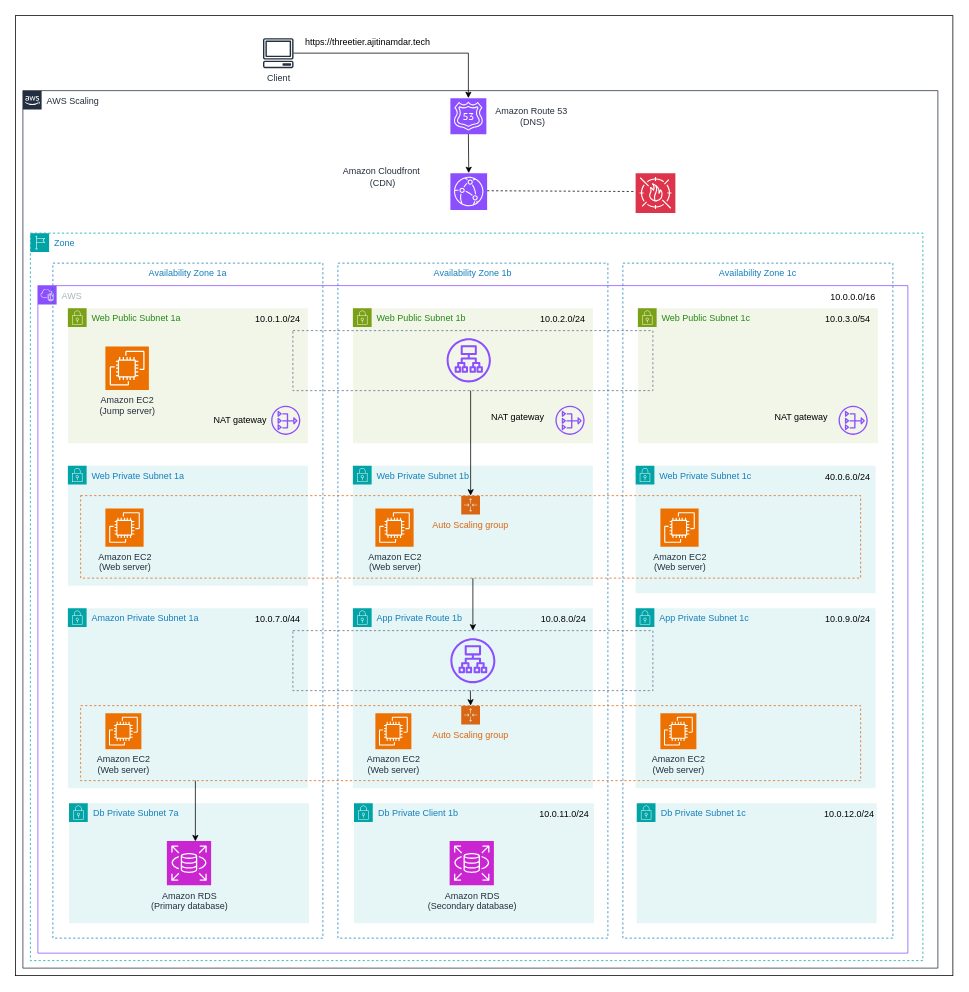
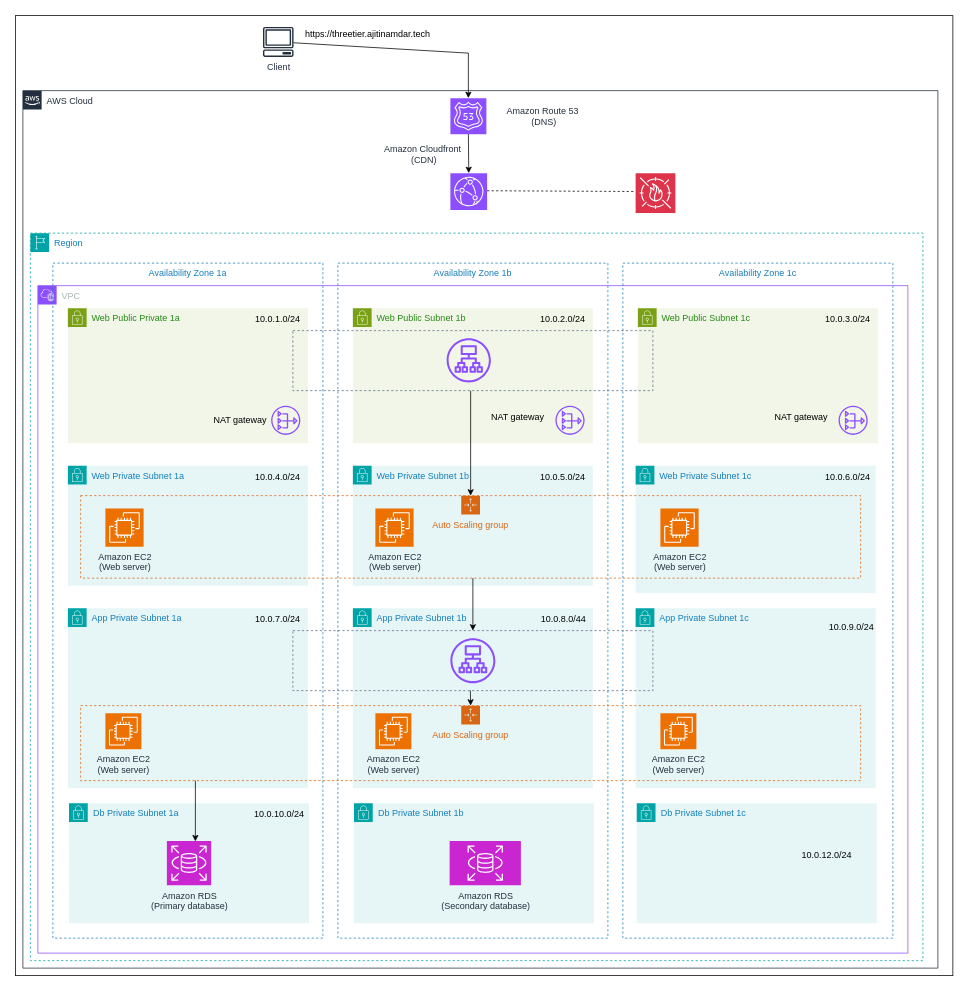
(368, 42) -> (368, 34)
(278, 53) -> (278, 42)
(71, 101) -> (67, 101)
(533, 116) -> (544, 116)
(383, 177) -> (424, 154)
(64, 244) -> (68, 244)
(69, 296) -> (69, 296)
(853, 297) -> none
(136, 319) -> (138, 319)
(848, 319) -> (848, 319)
(127, 368) -> none
none -> (278, 477)
none -> (563, 477)
(848, 477) -> (848, 477)
(148, 619) -> (140, 619)
(278, 619) -> (278, 619)
(423, 619) -> (425, 619)
(564, 619) -> (564, 619)
(848, 619) -> (852, 627)
(139, 814) -> (139, 814)
none -> (279, 814)
(422, 814) -> (424, 814)
(564, 814) -> none
(849, 814) -> (827, 855)
(472, 863) -> (485, 863)
